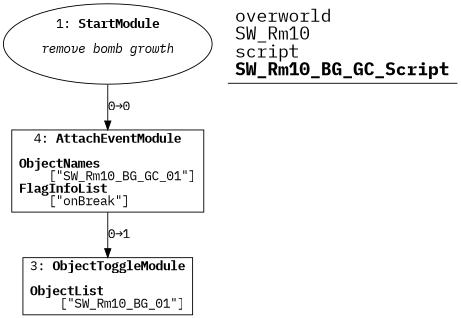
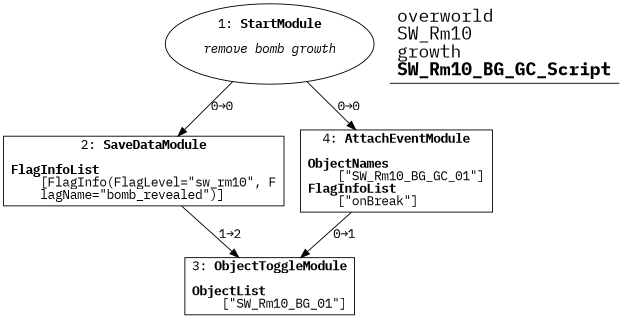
(268, 52) -> (430, 52)
none -> (144, 171)
